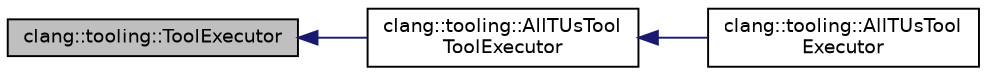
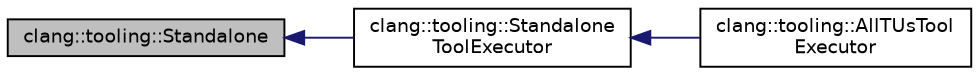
(153, 38) -> (146, 38)
(503, 38) -> (492, 38)
